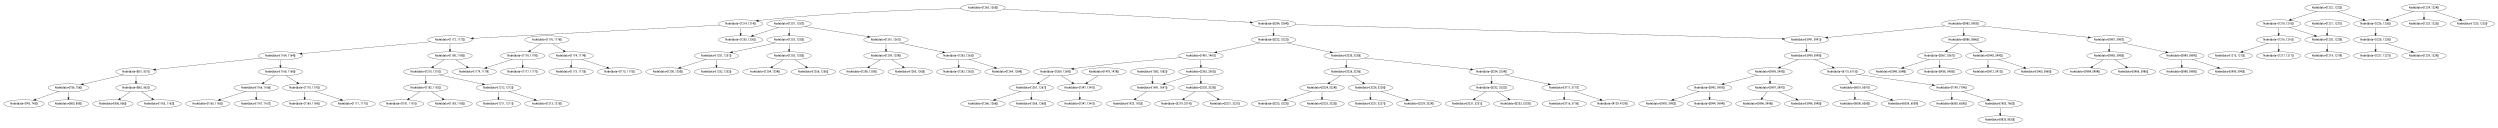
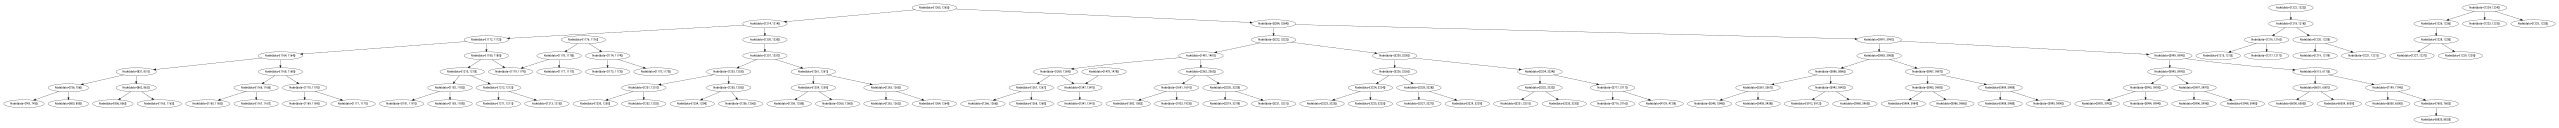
(2350, 15) -> none
(766, 31) -> (765, 47)
(2327, 31) -> (2338, 47)
(1886, 32) -> (1879, 47)
(1152, 79) -> (1154, 95)
